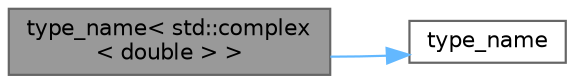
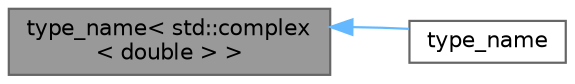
(359, 56) -> (381, 28)
